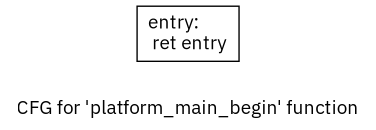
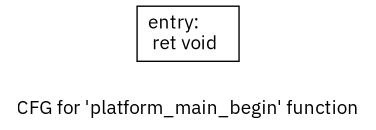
(188, 43) -> (183, 43)
